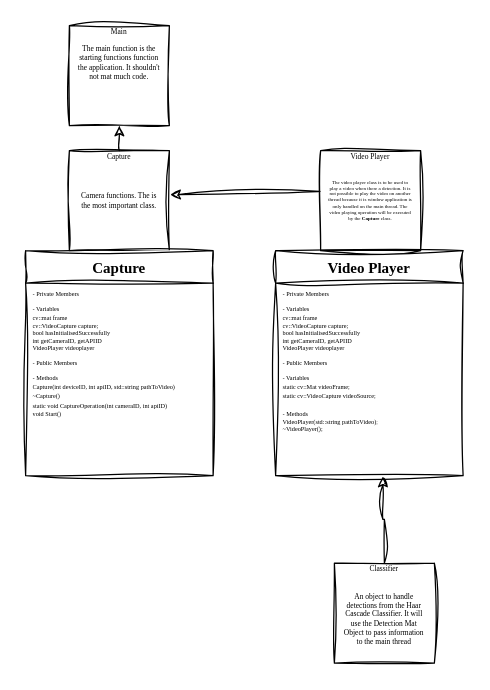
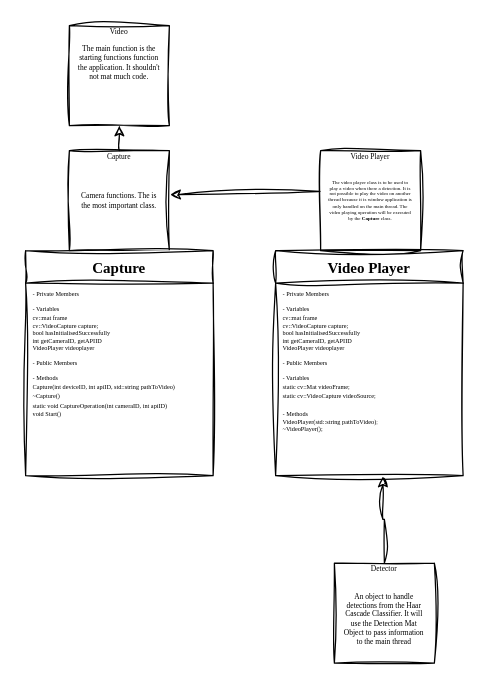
(119, 32) -> (119, 32)
(384, 569) -> (384, 569)
